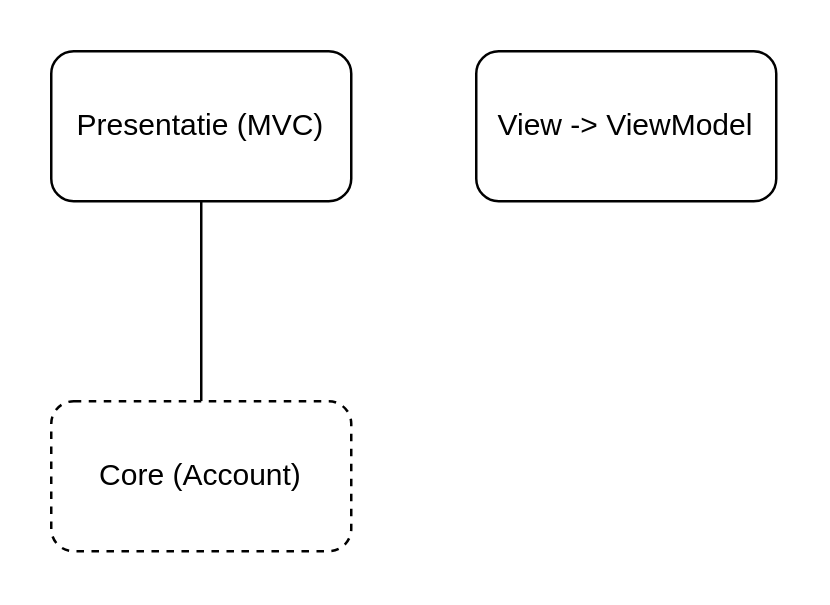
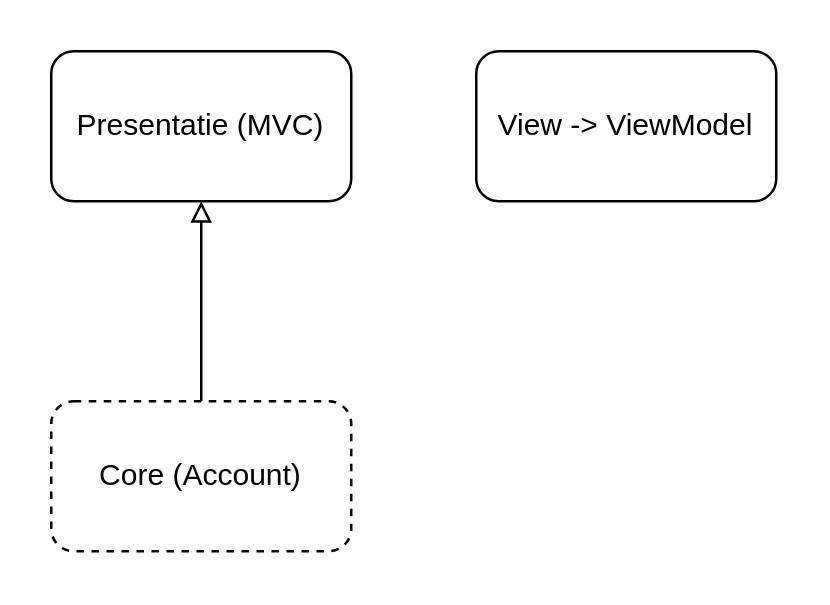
(201, 214) -> (201, 223)
